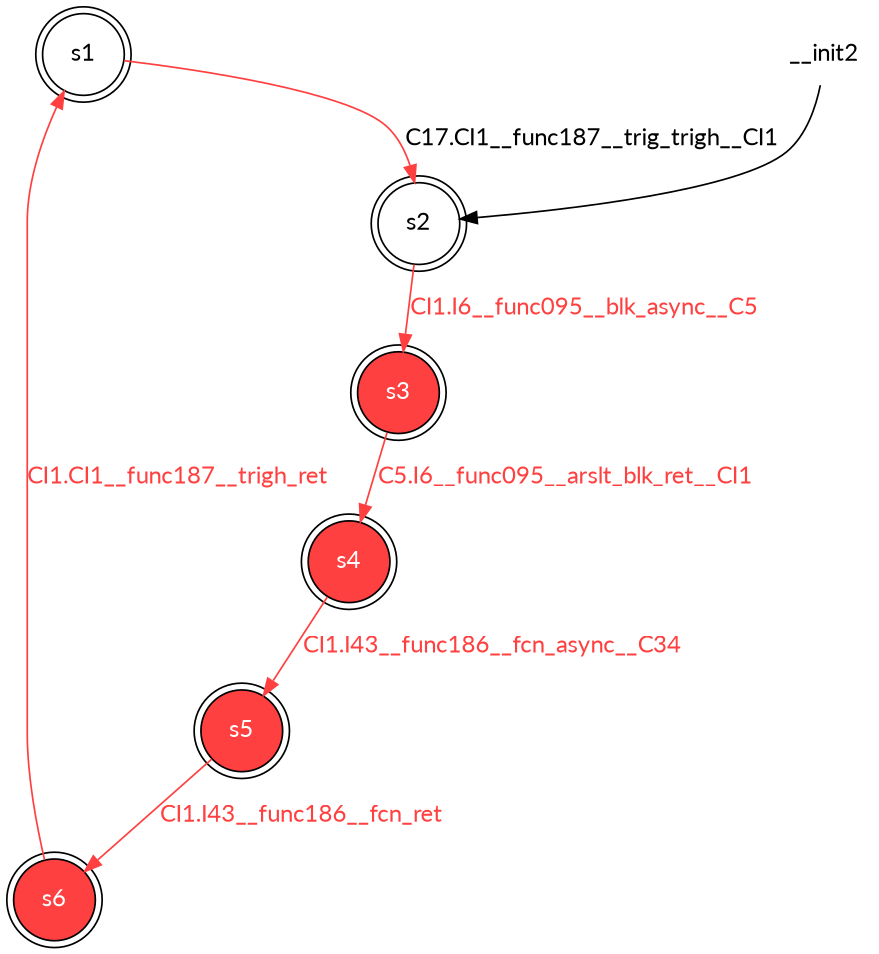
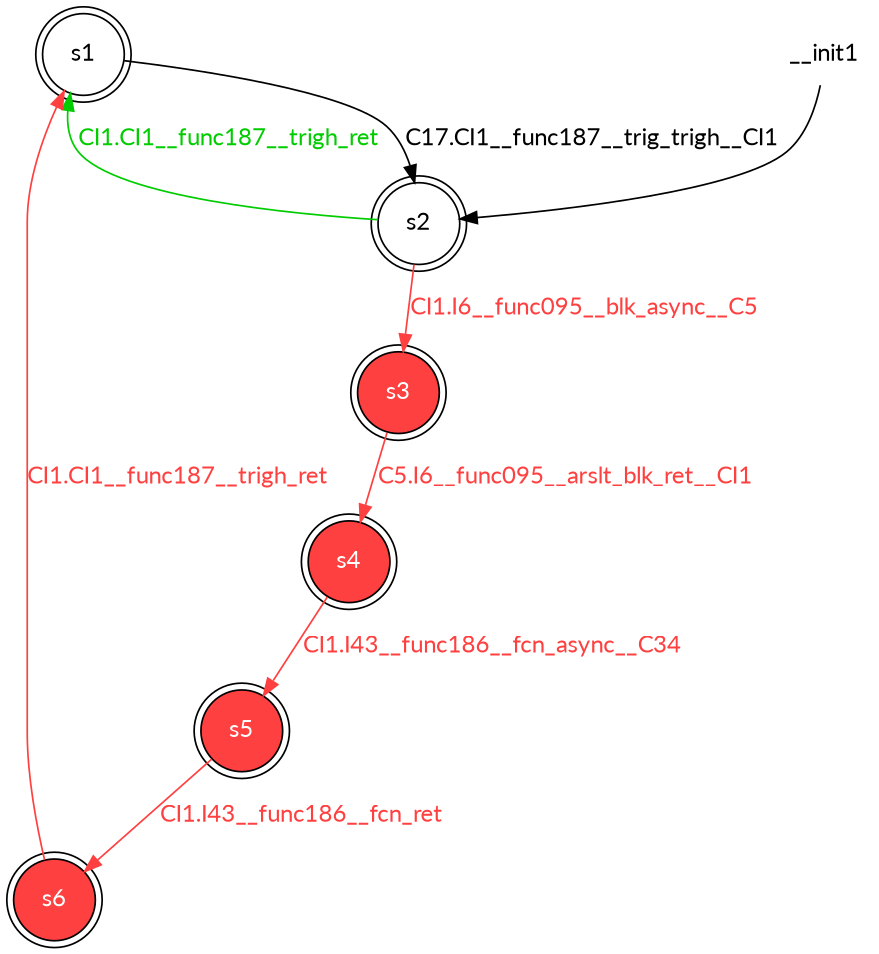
(824, 54) -> (824, 54)
(281, 87) -> (281, 87)
none -> (202, 199)
